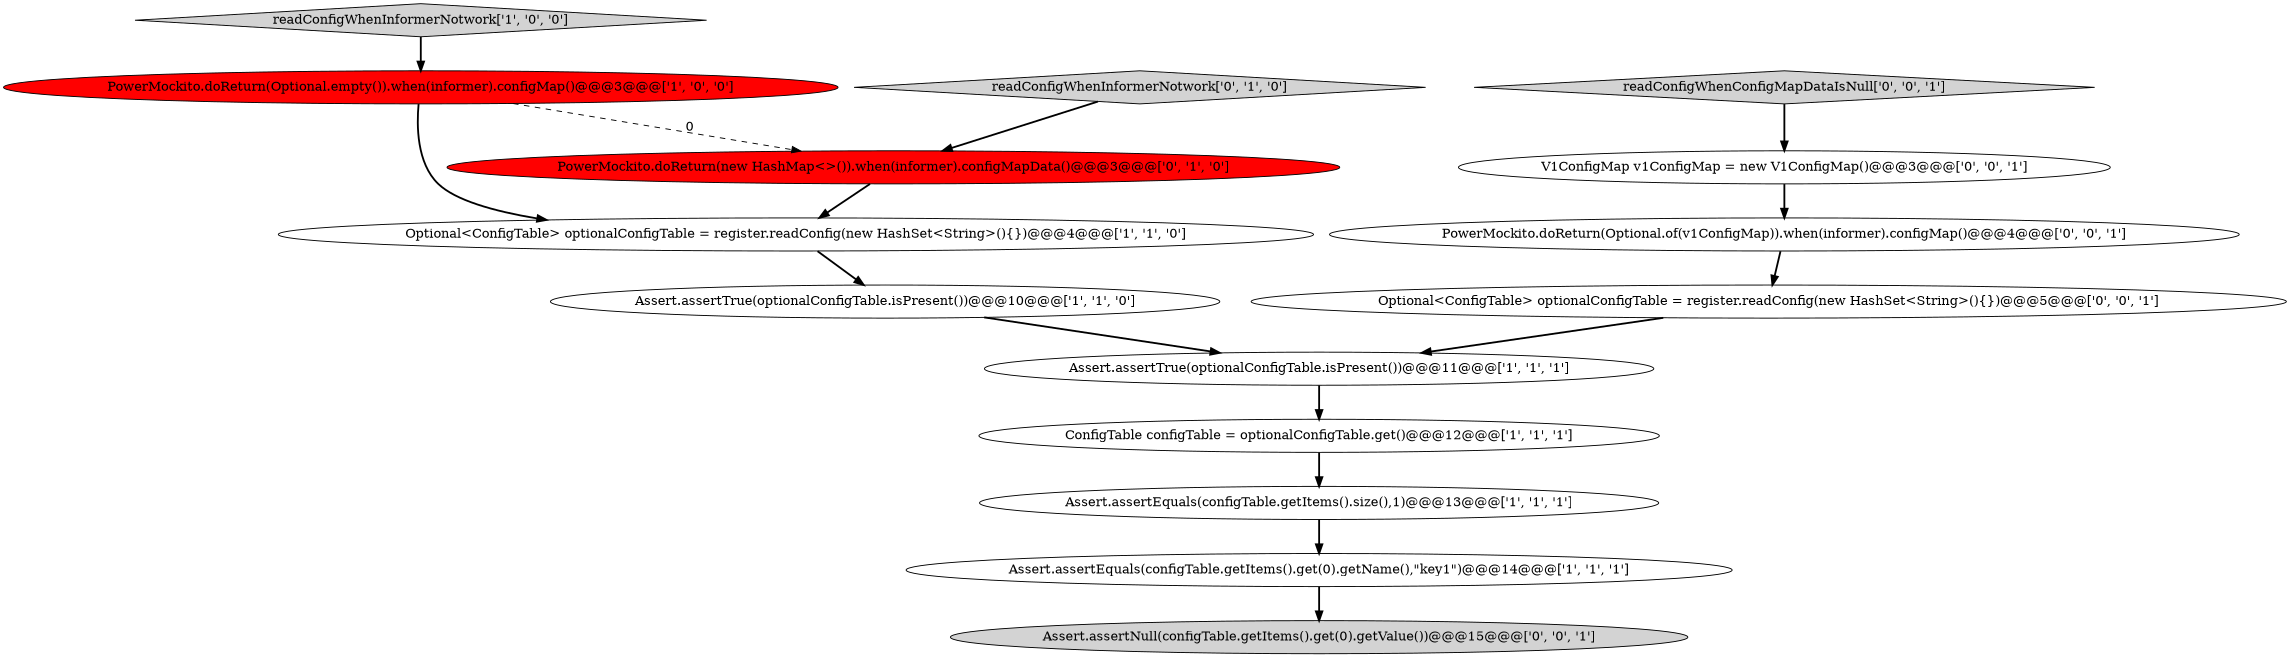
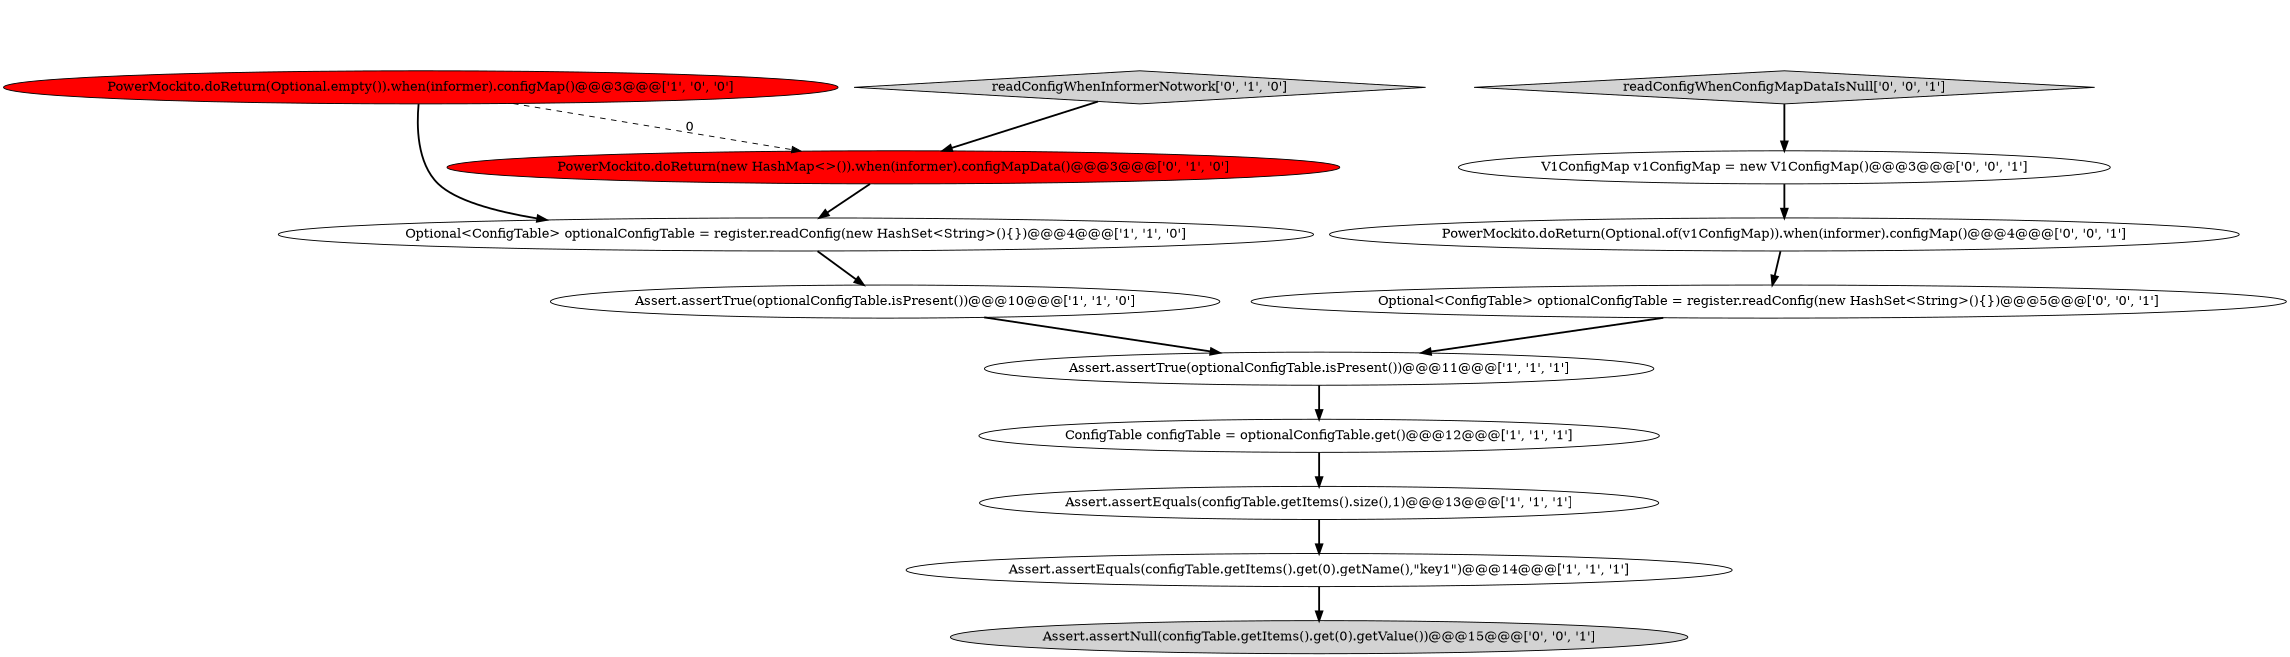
(421, 20) -> none
